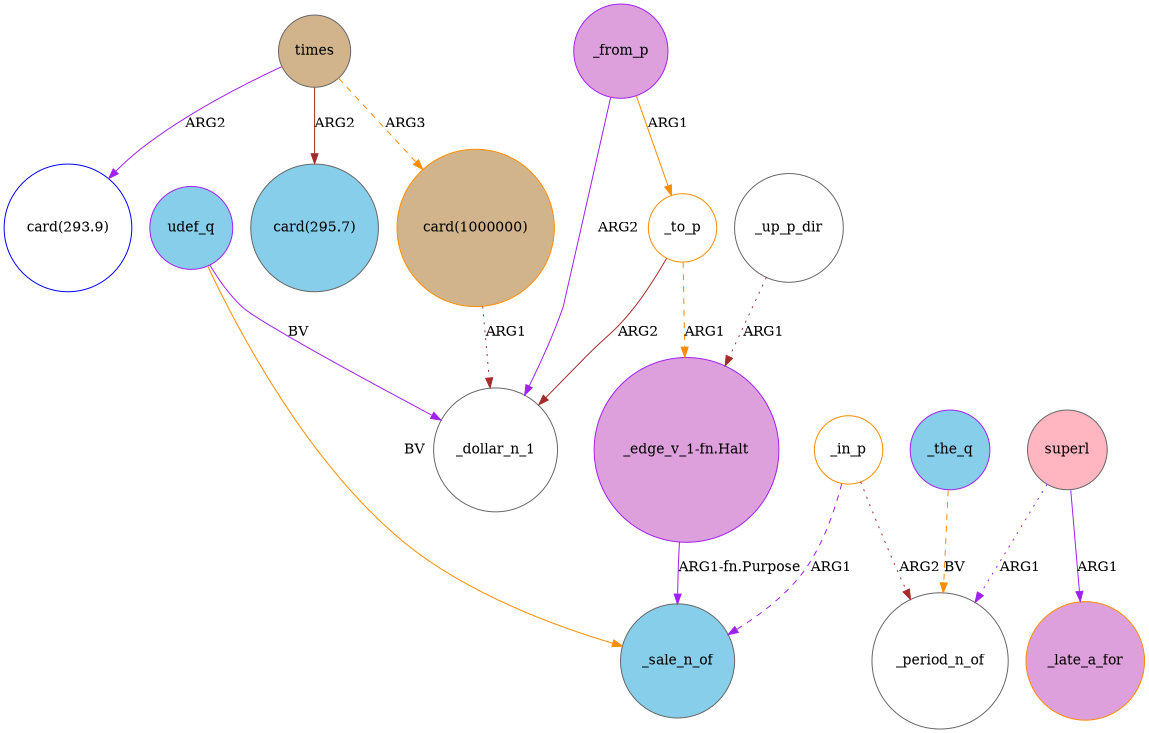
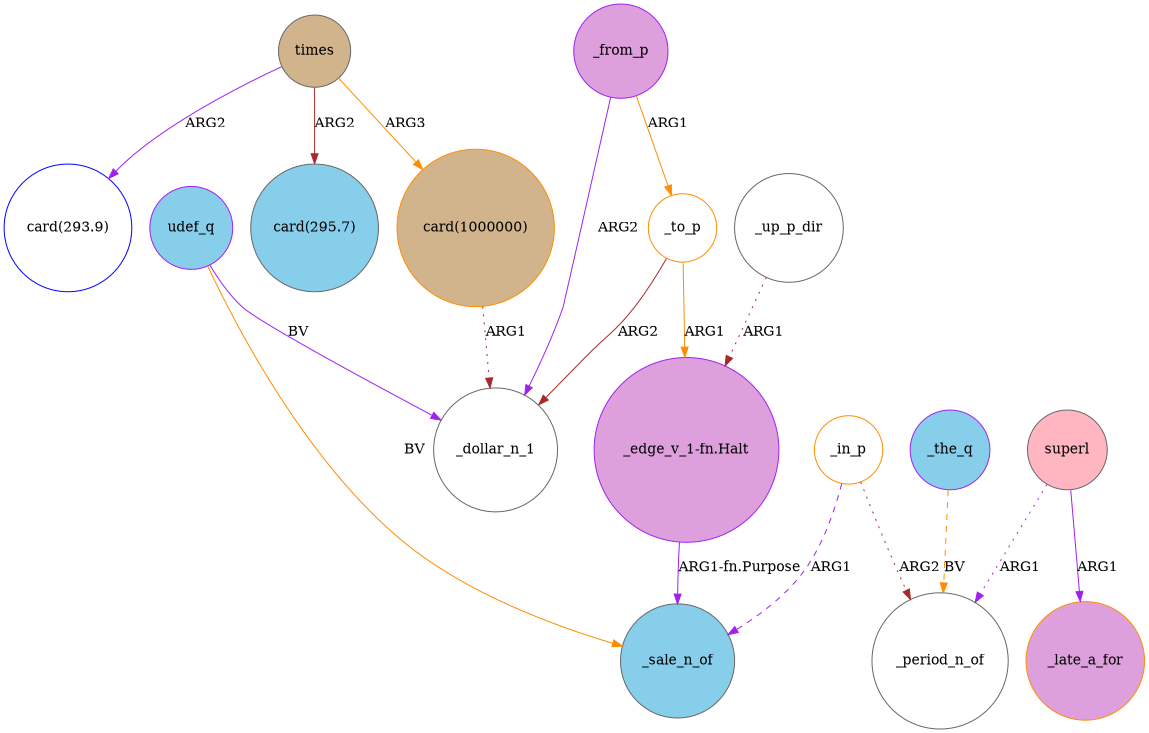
(377, 120) -> (377, 120)
(684, 305) -> (684, 305)
